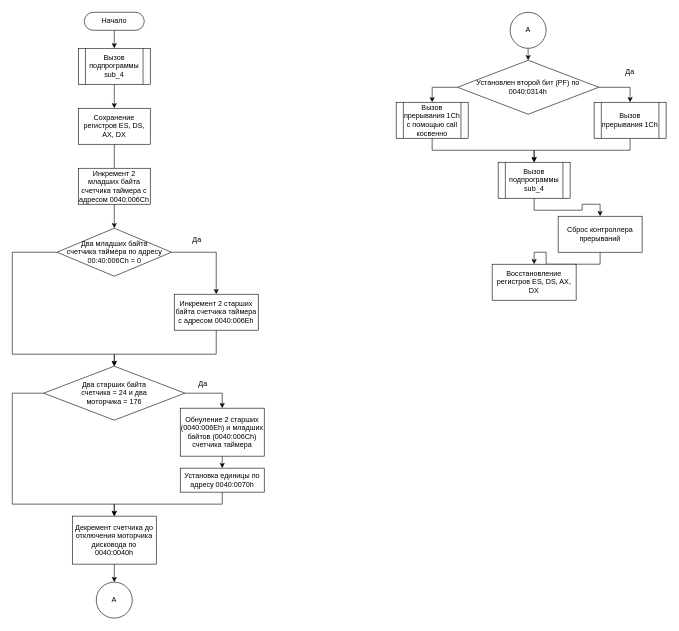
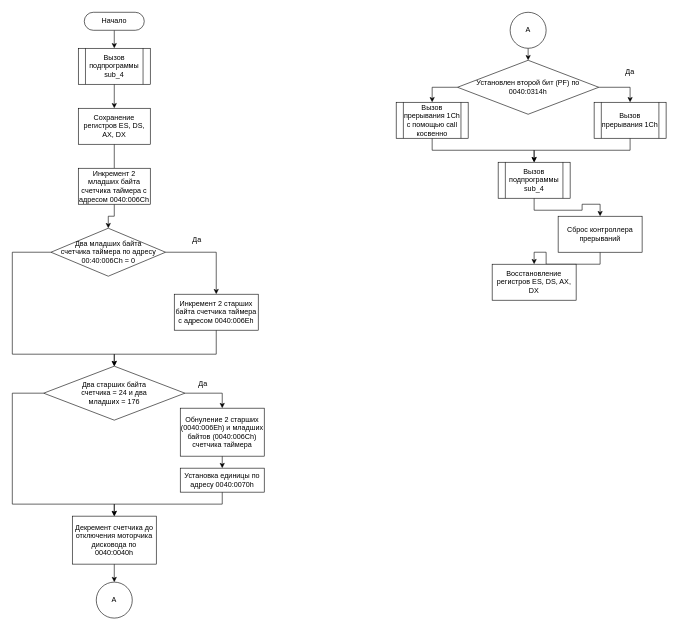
(114, 252) -> (108, 252)
(114, 393) -> (114, 393)
